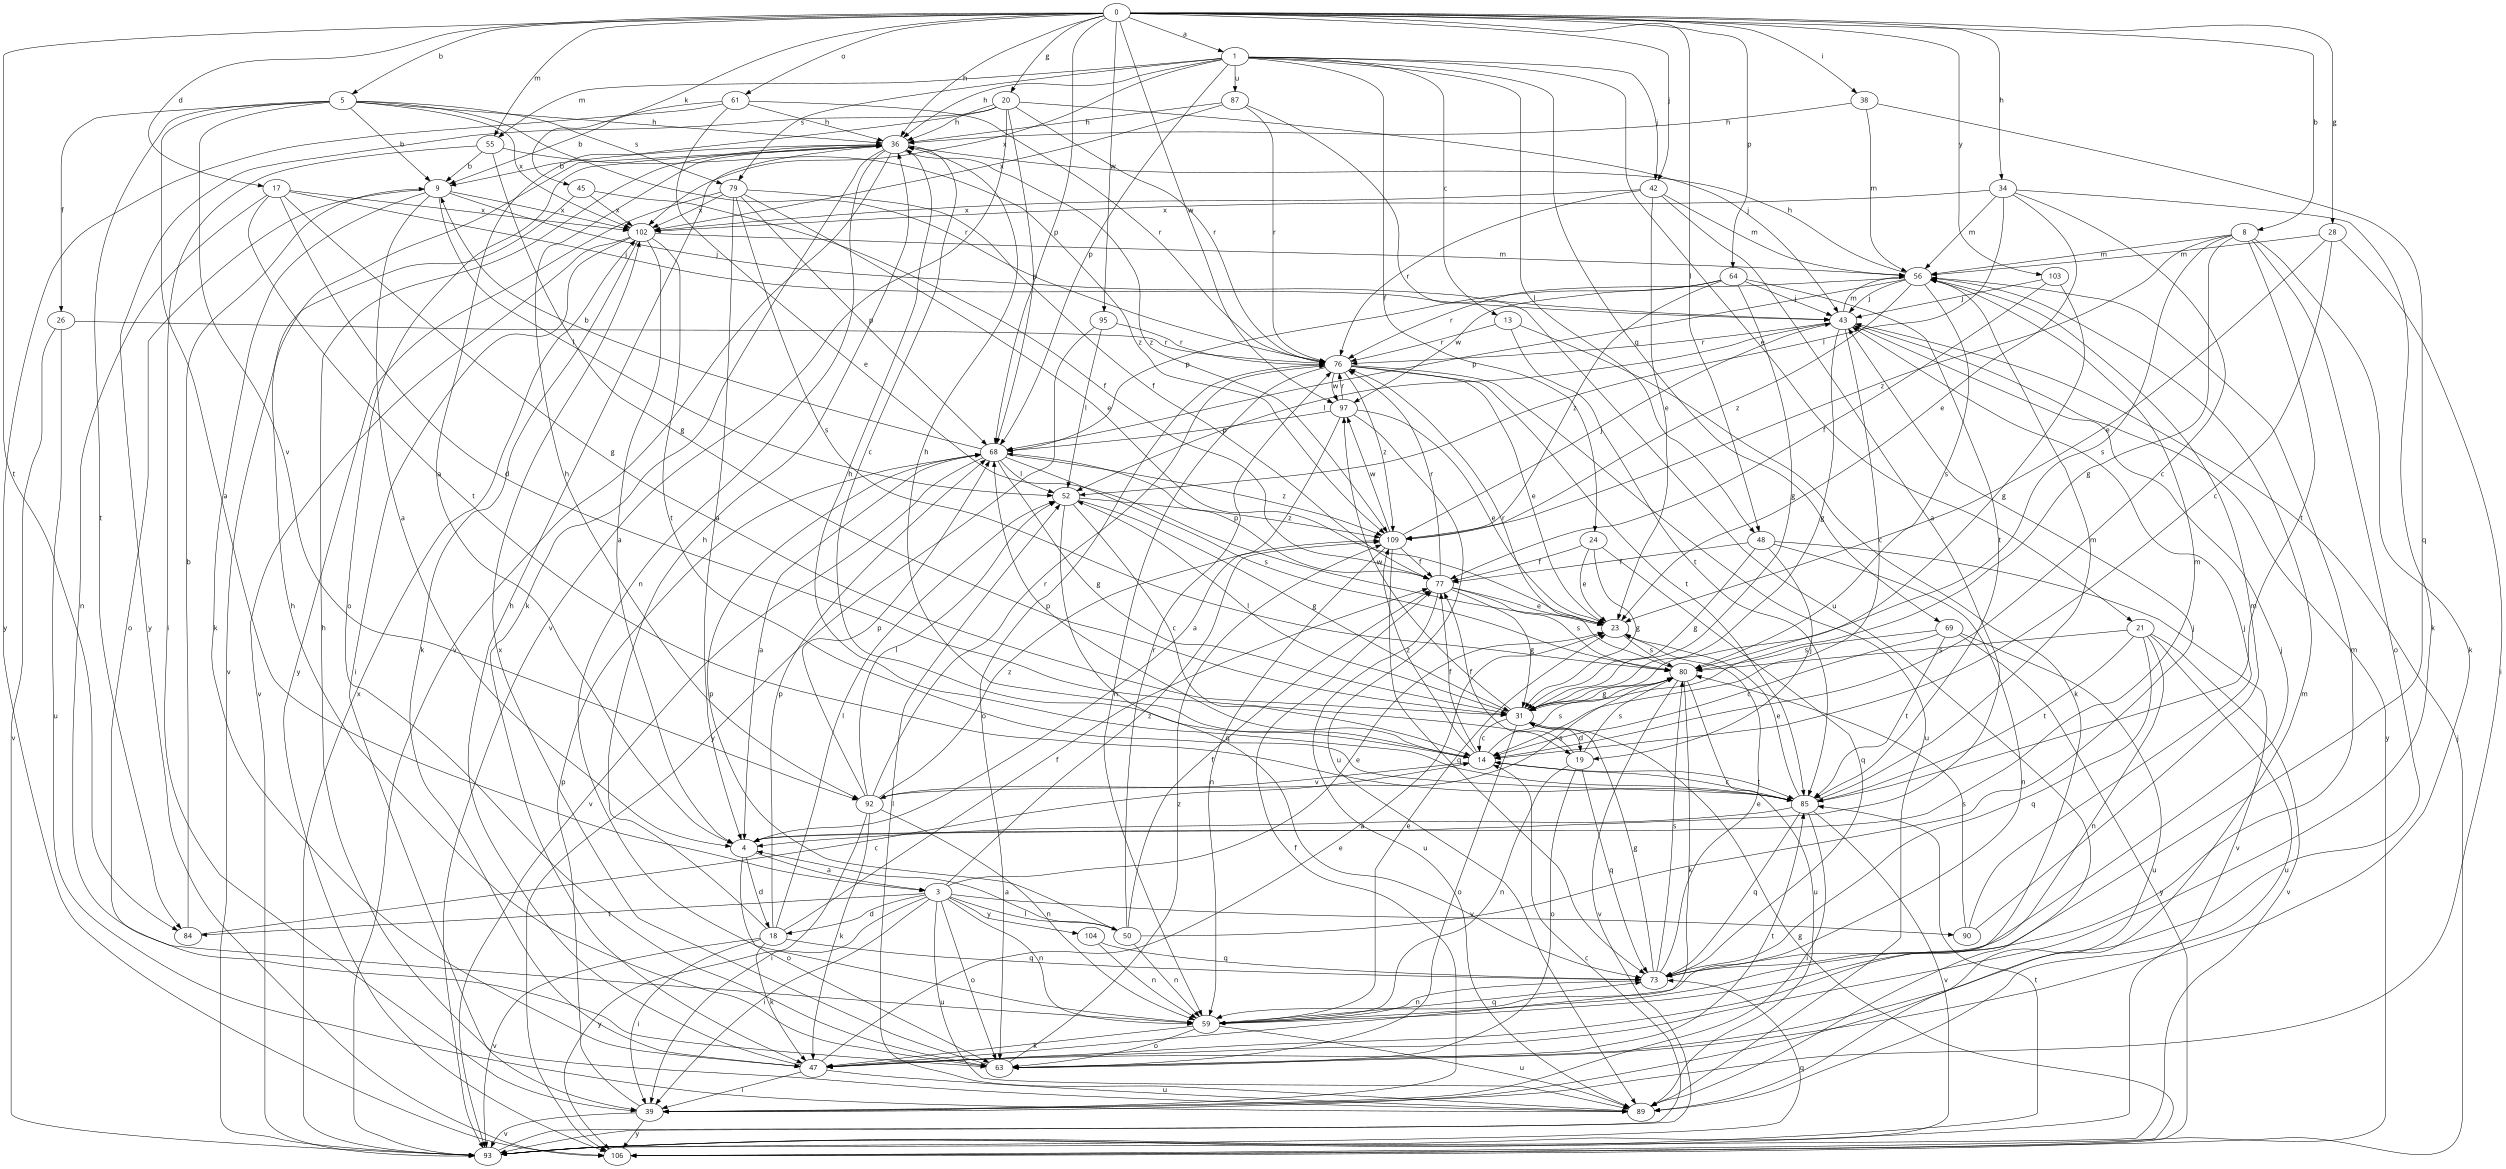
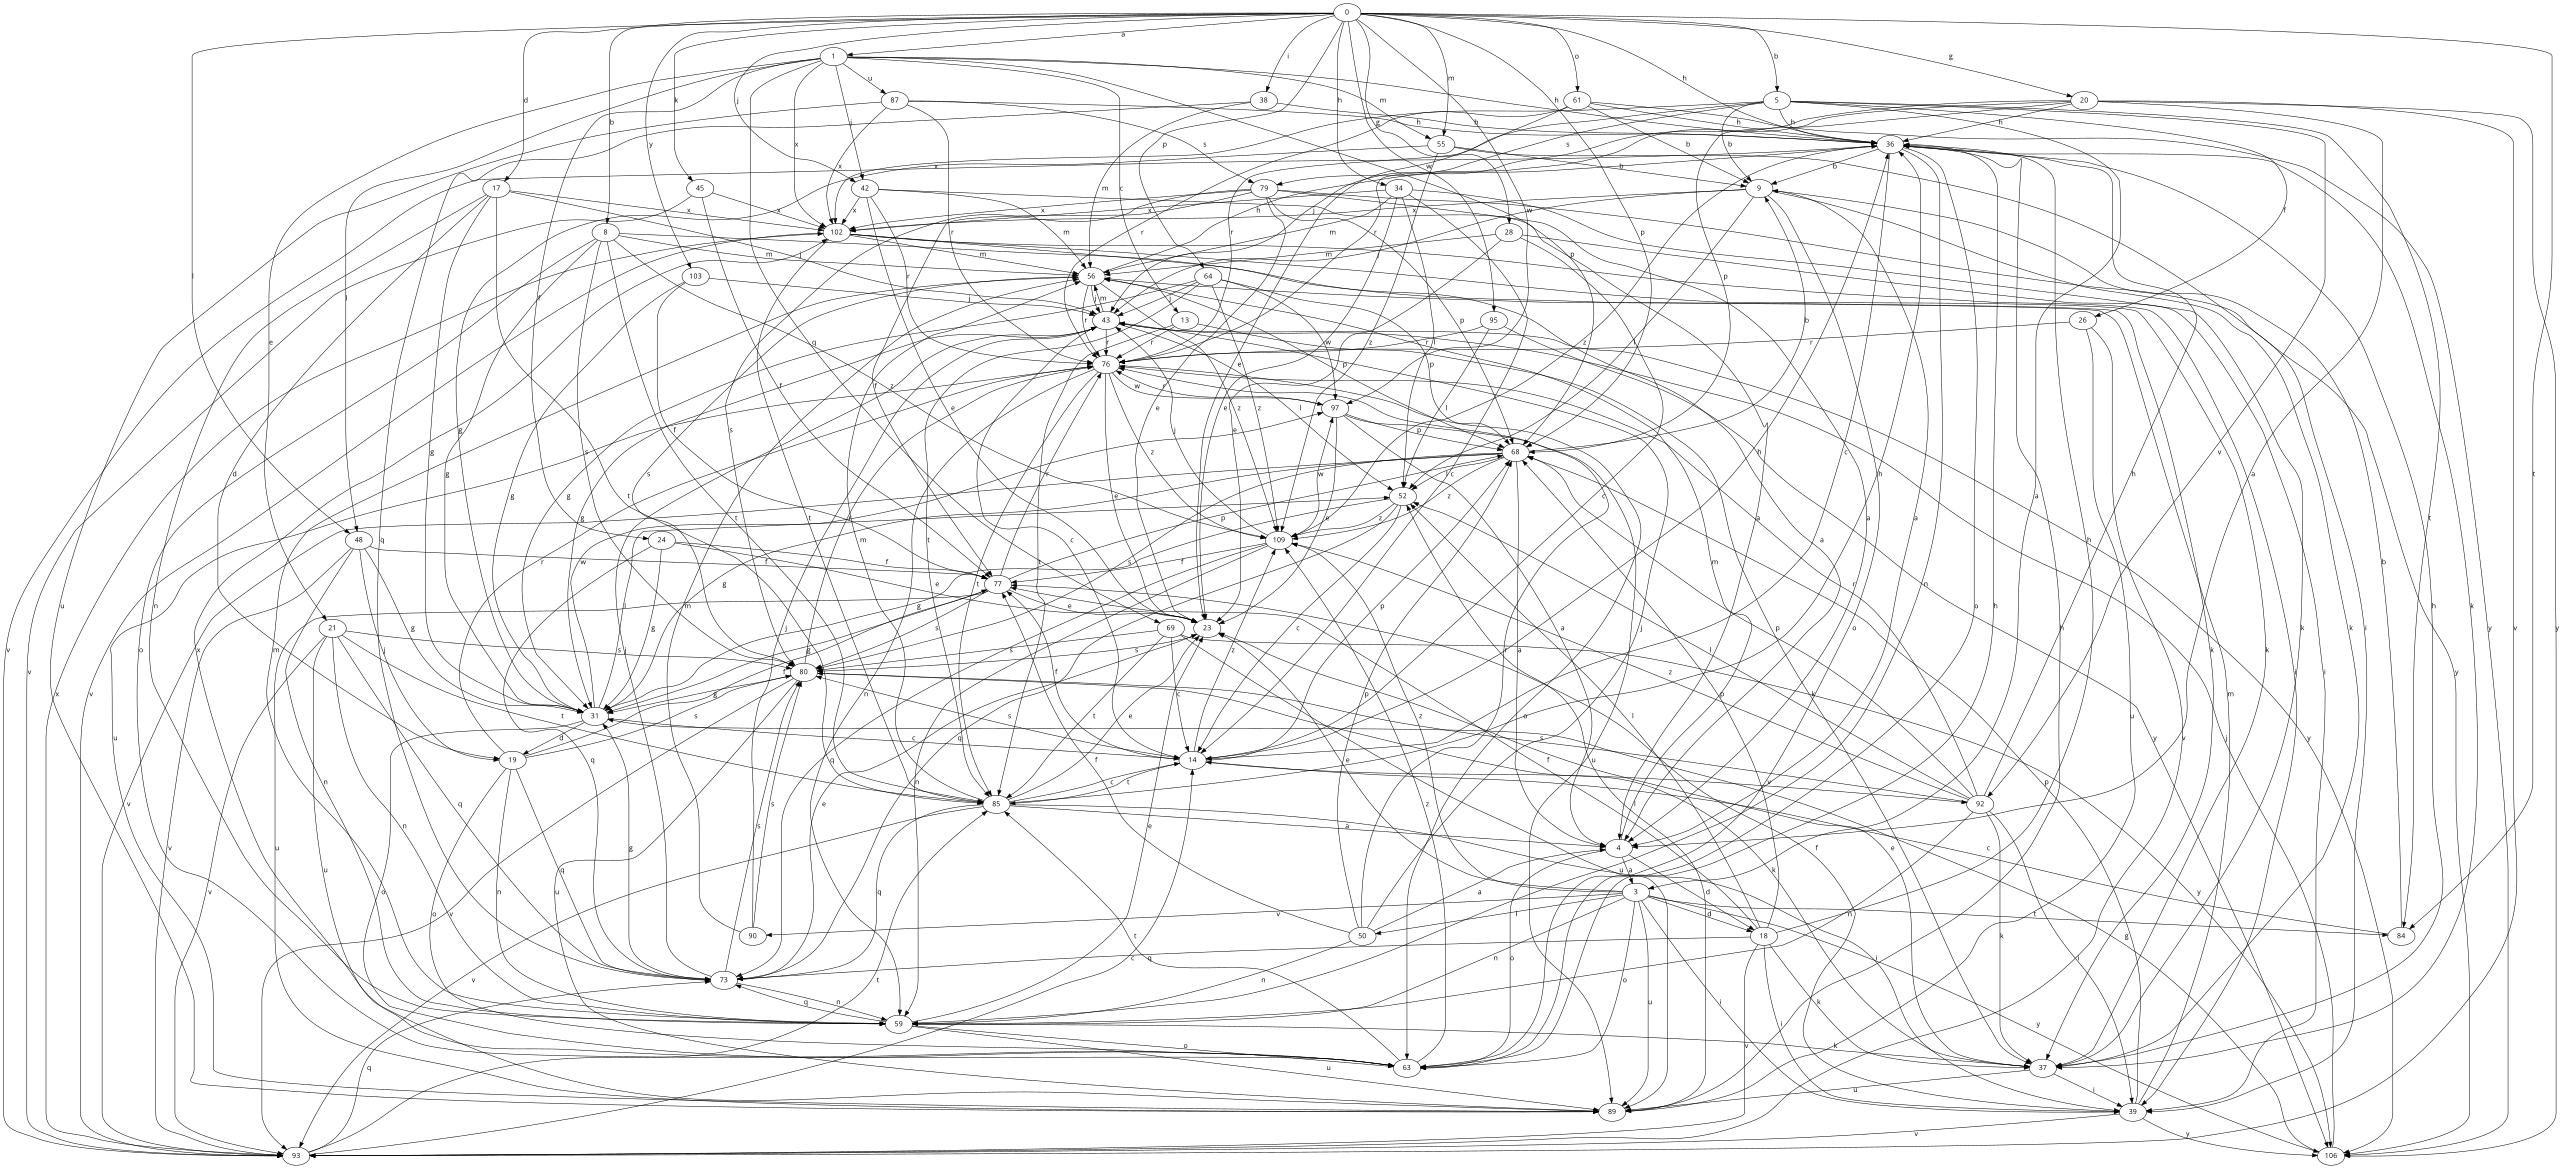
(969, 88) -> (1086, 115)
(546, 404) -> (2174, 376)
none -> (673, 488)
(1091, 936) -> none
(813, 1068) -> (2043, 1068)
